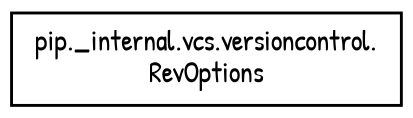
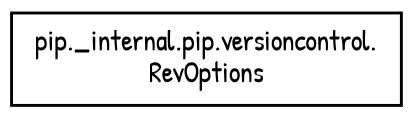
(206, 59) -> (206, 59)
